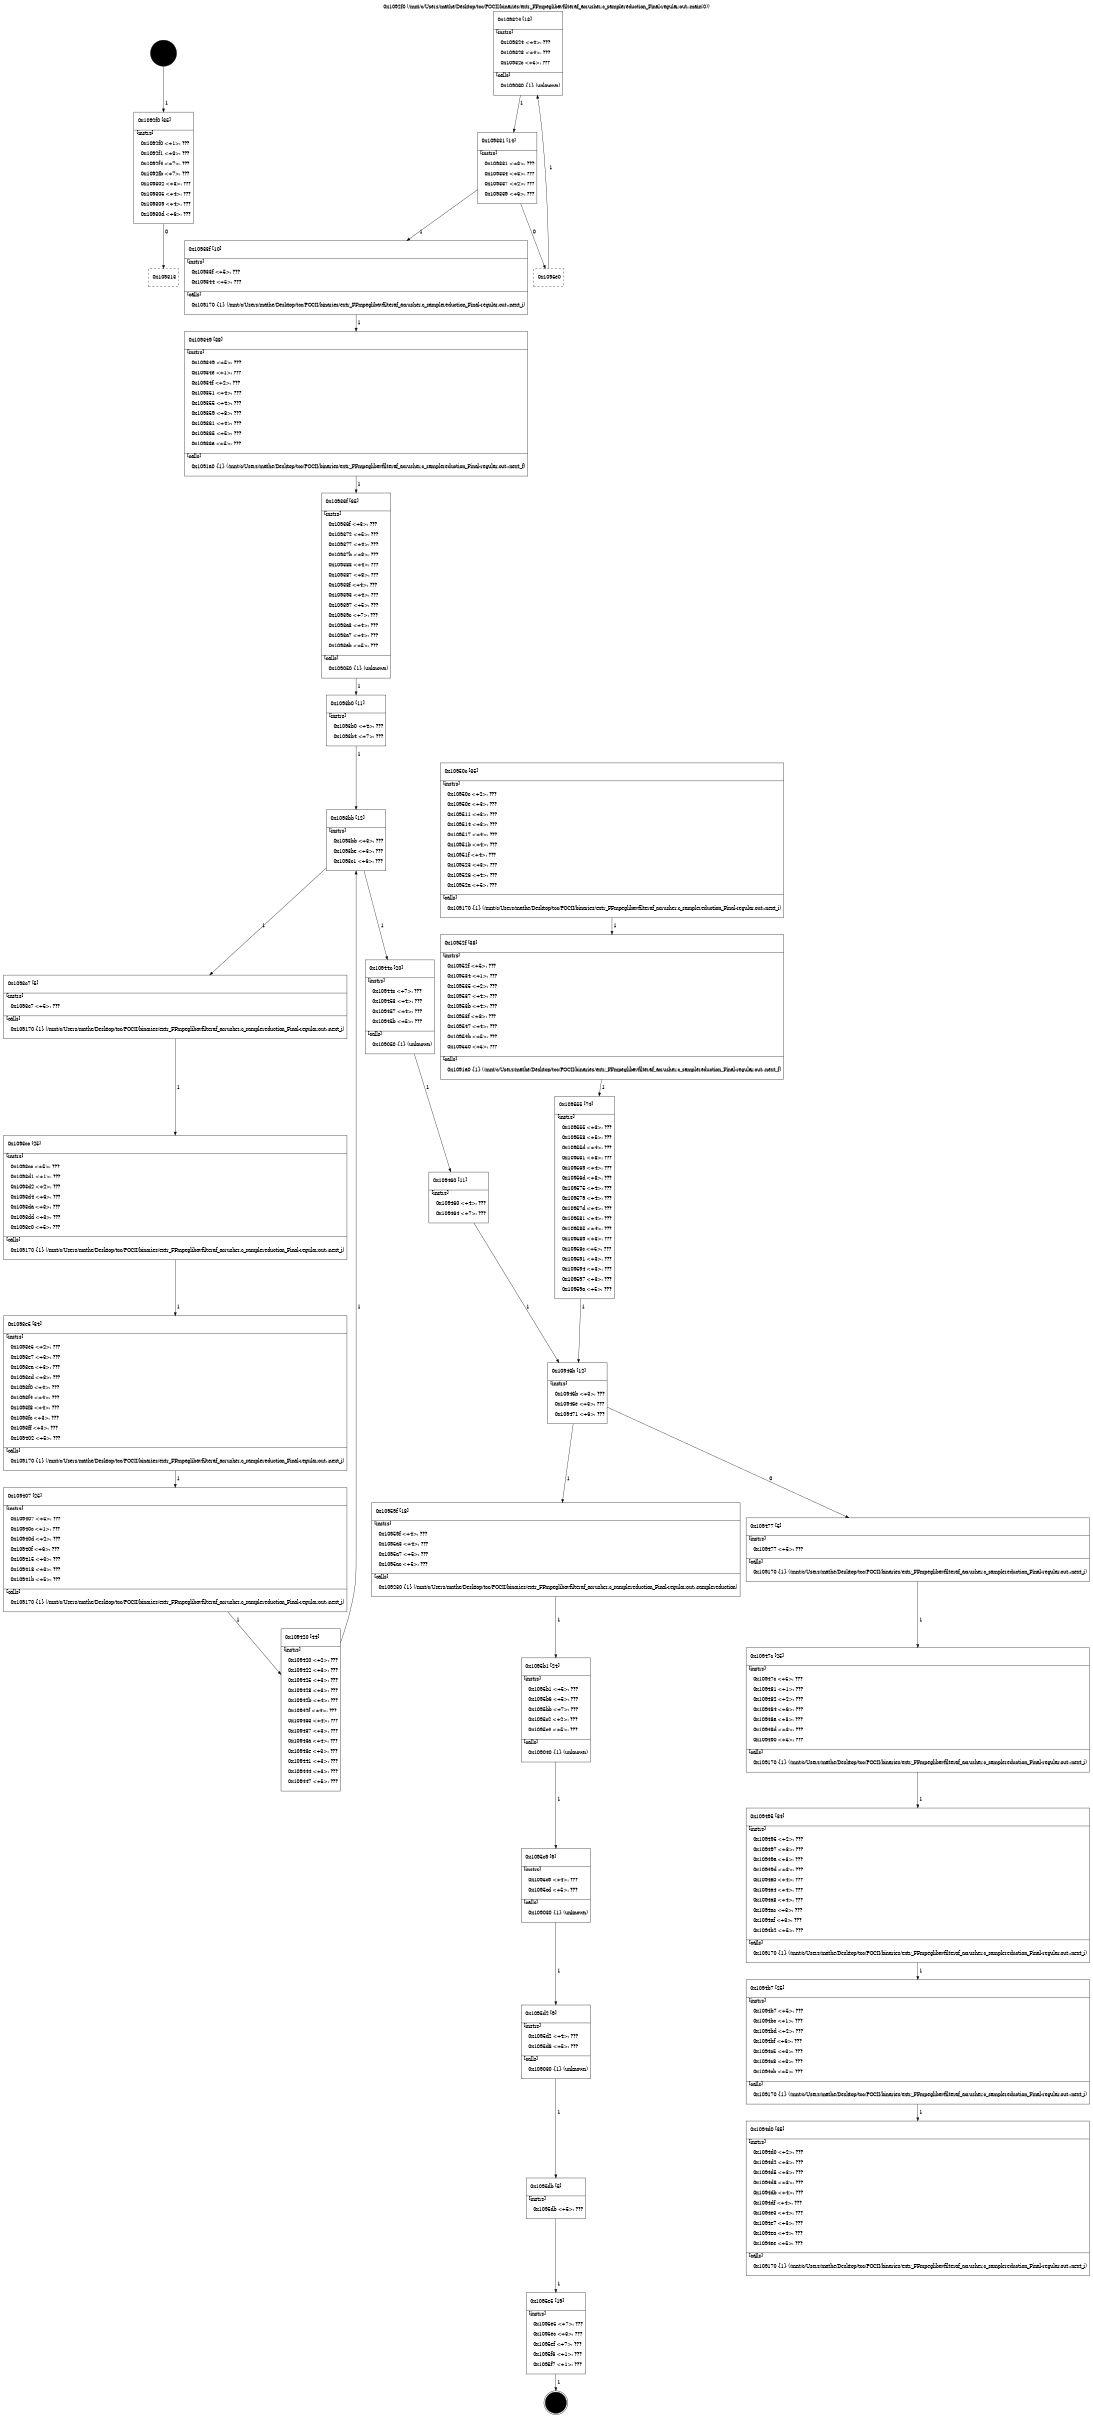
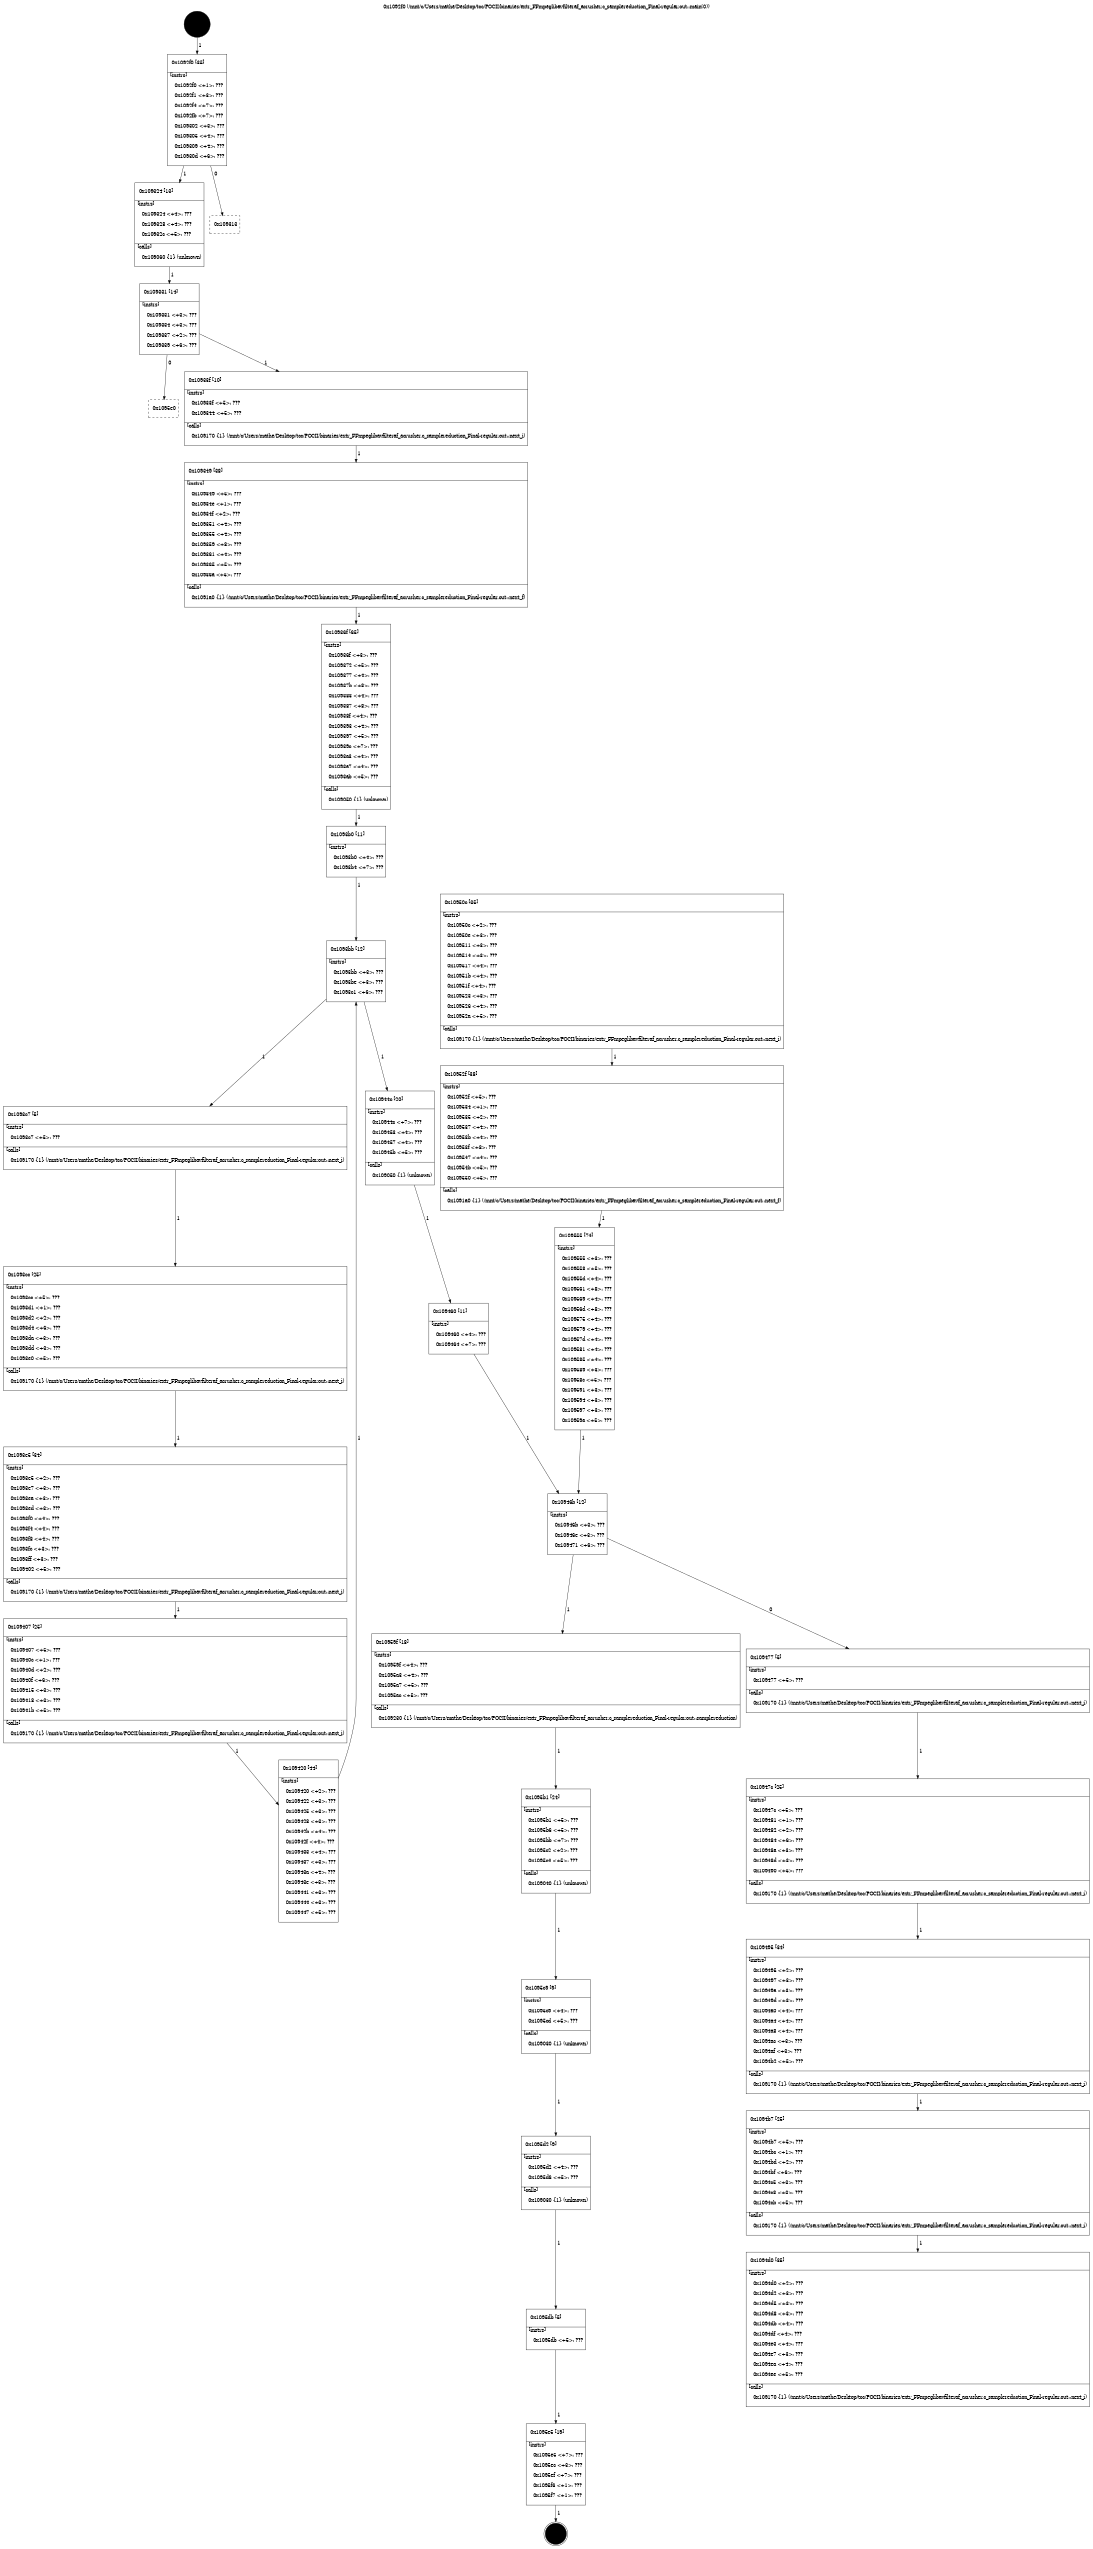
(546, 183) -> (182, 173)
